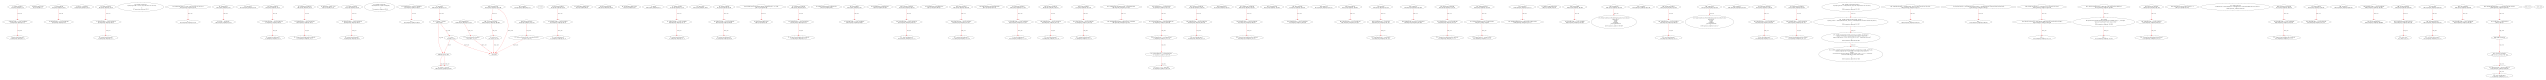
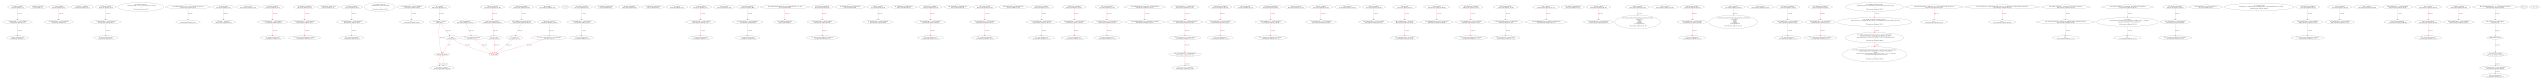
(508, 30) -> (504, 46)
